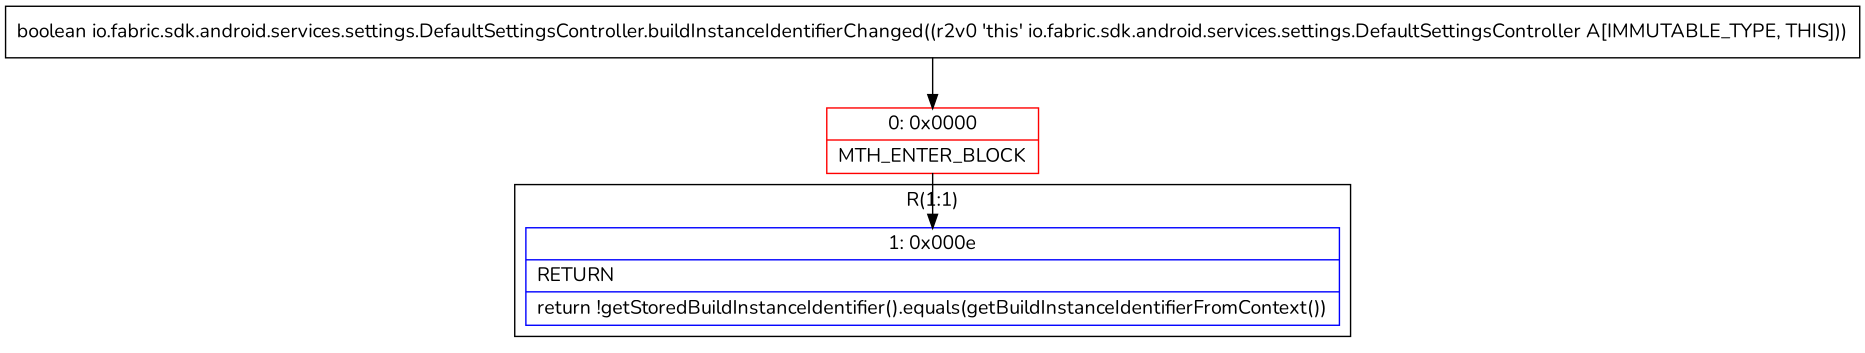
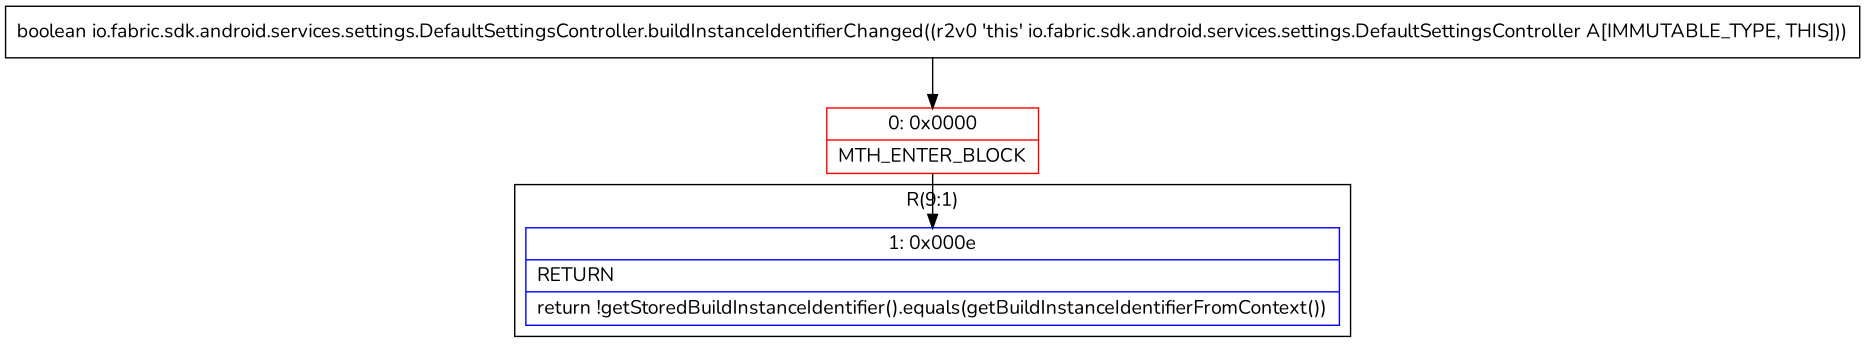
(933, 201) -> (933, 201)
